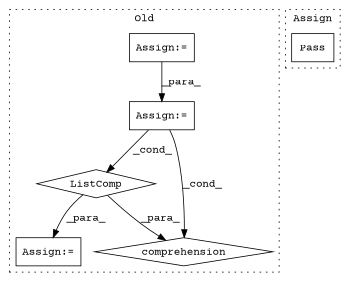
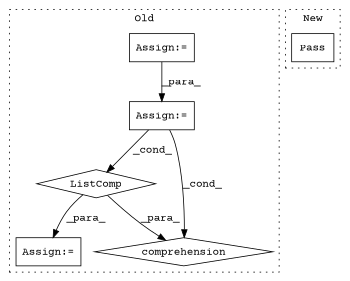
(313, 18) -> (313, 18)
